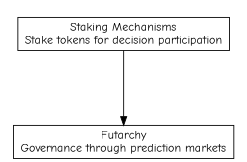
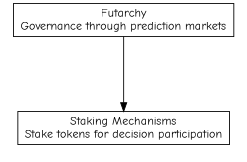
(124, 84) -> (124, 70)
